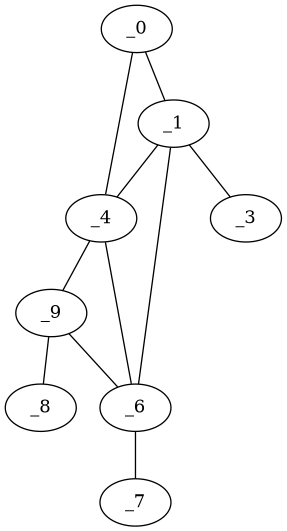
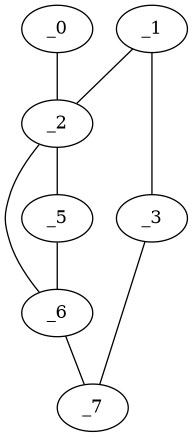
(155, 76) -> none
(101, 218) -> (57, 124)
(155, 266) -> none
(51, 313) -> (57, 218)
none -> (122, 313)
(41, 408) -> none
